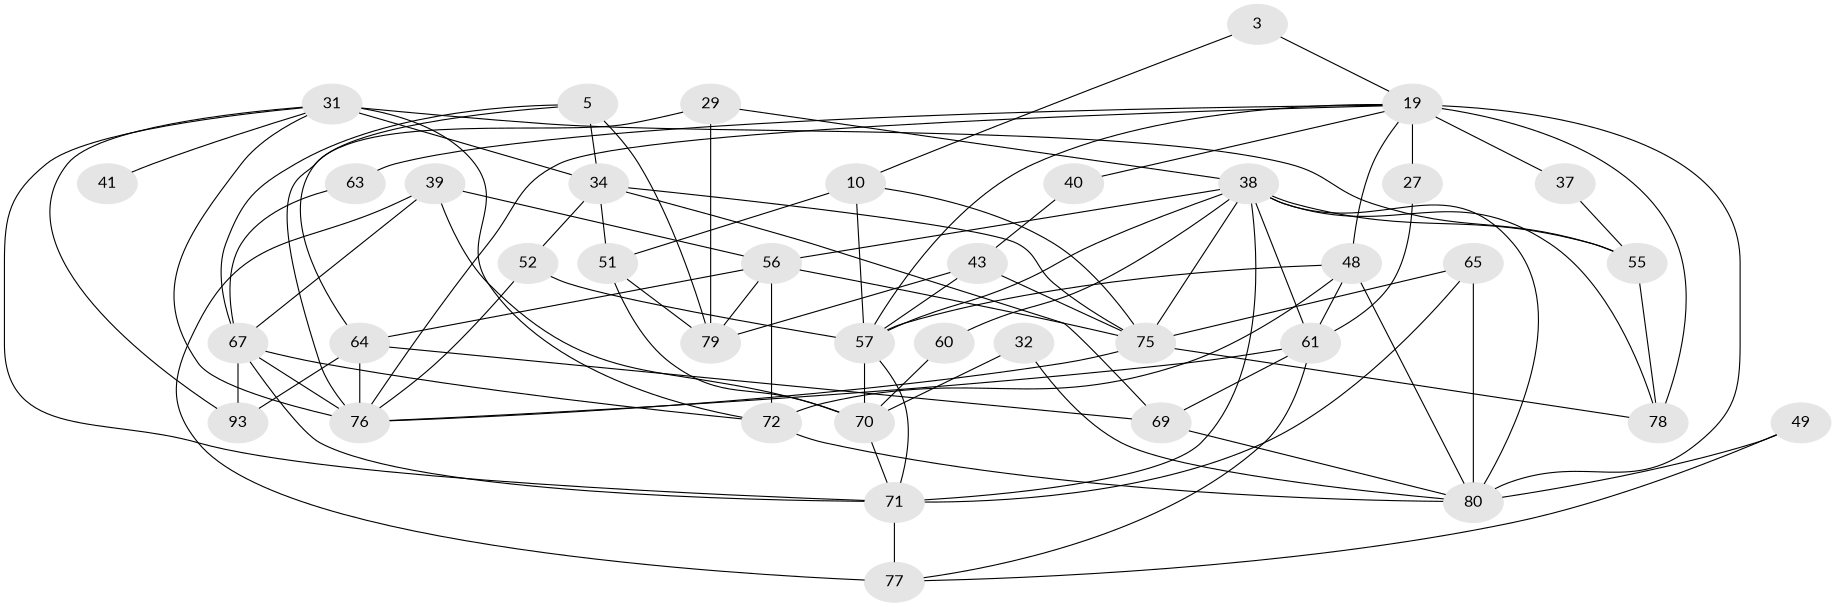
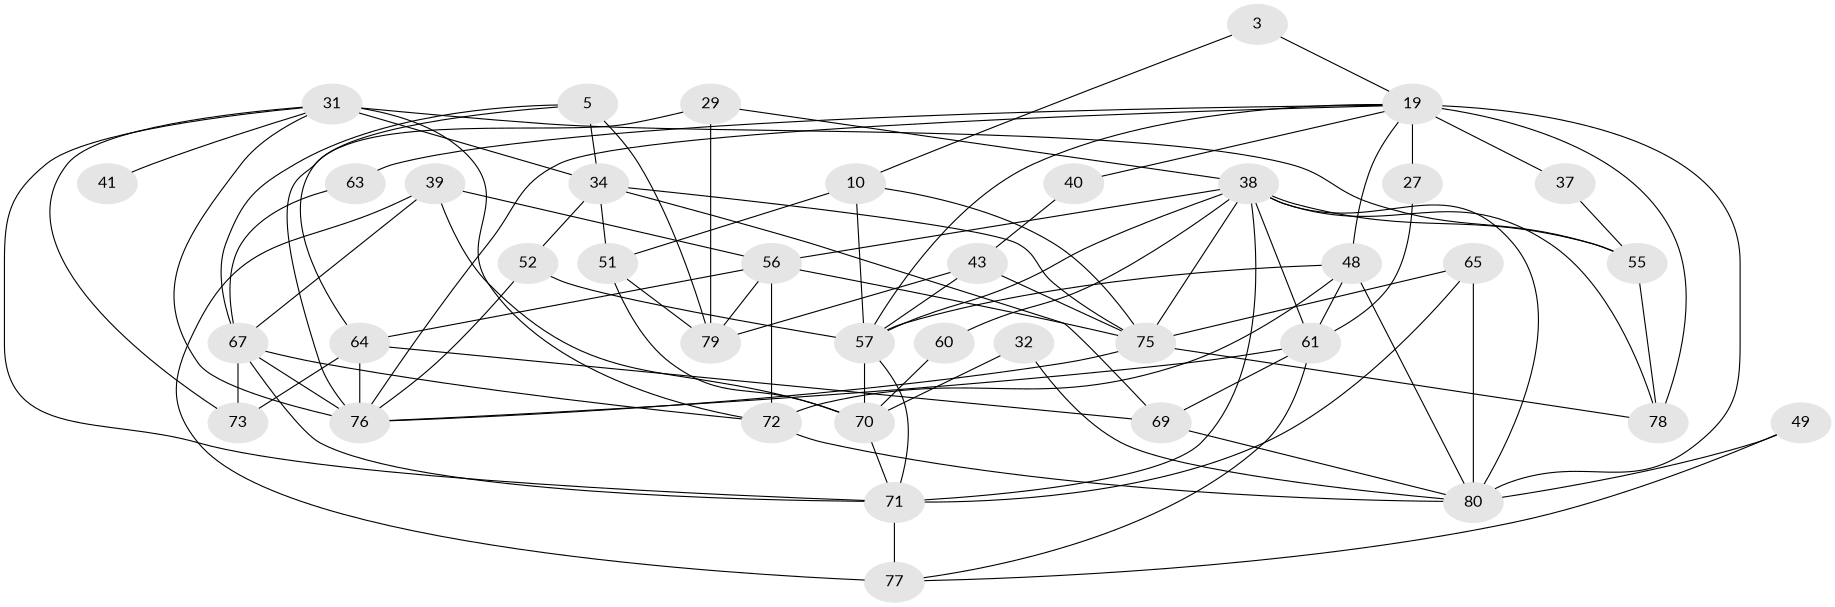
(238, 423) -> (238, 423)
